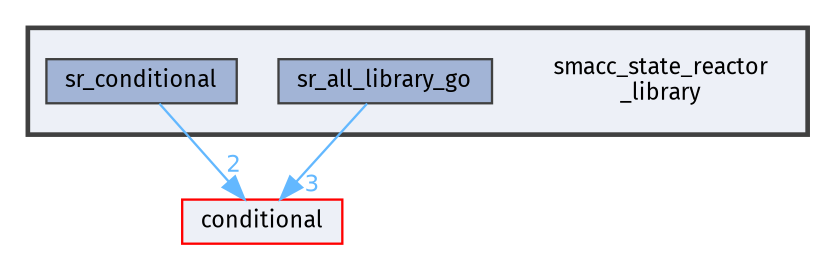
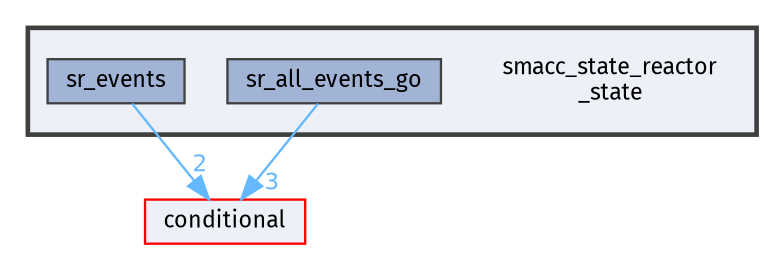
(142, 81) -> (116, 81)
(385, 81) -> (334, 81)
(661, 81) -> (610, 81)
